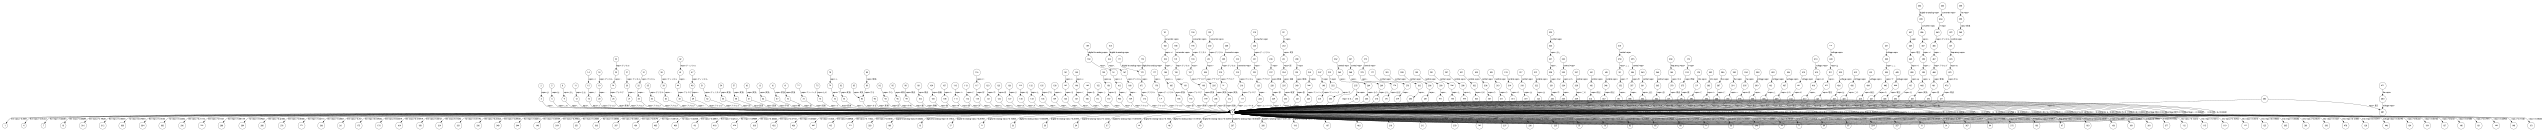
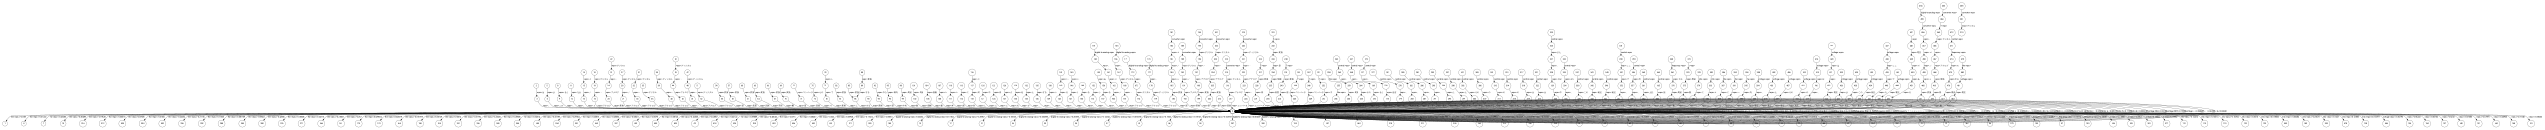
(1142, 65) -> (1149, 65)
(1224, 86) -> none
(2324, 101) -> (1956, 92)
(1300, 111) -> (1292, 110)
